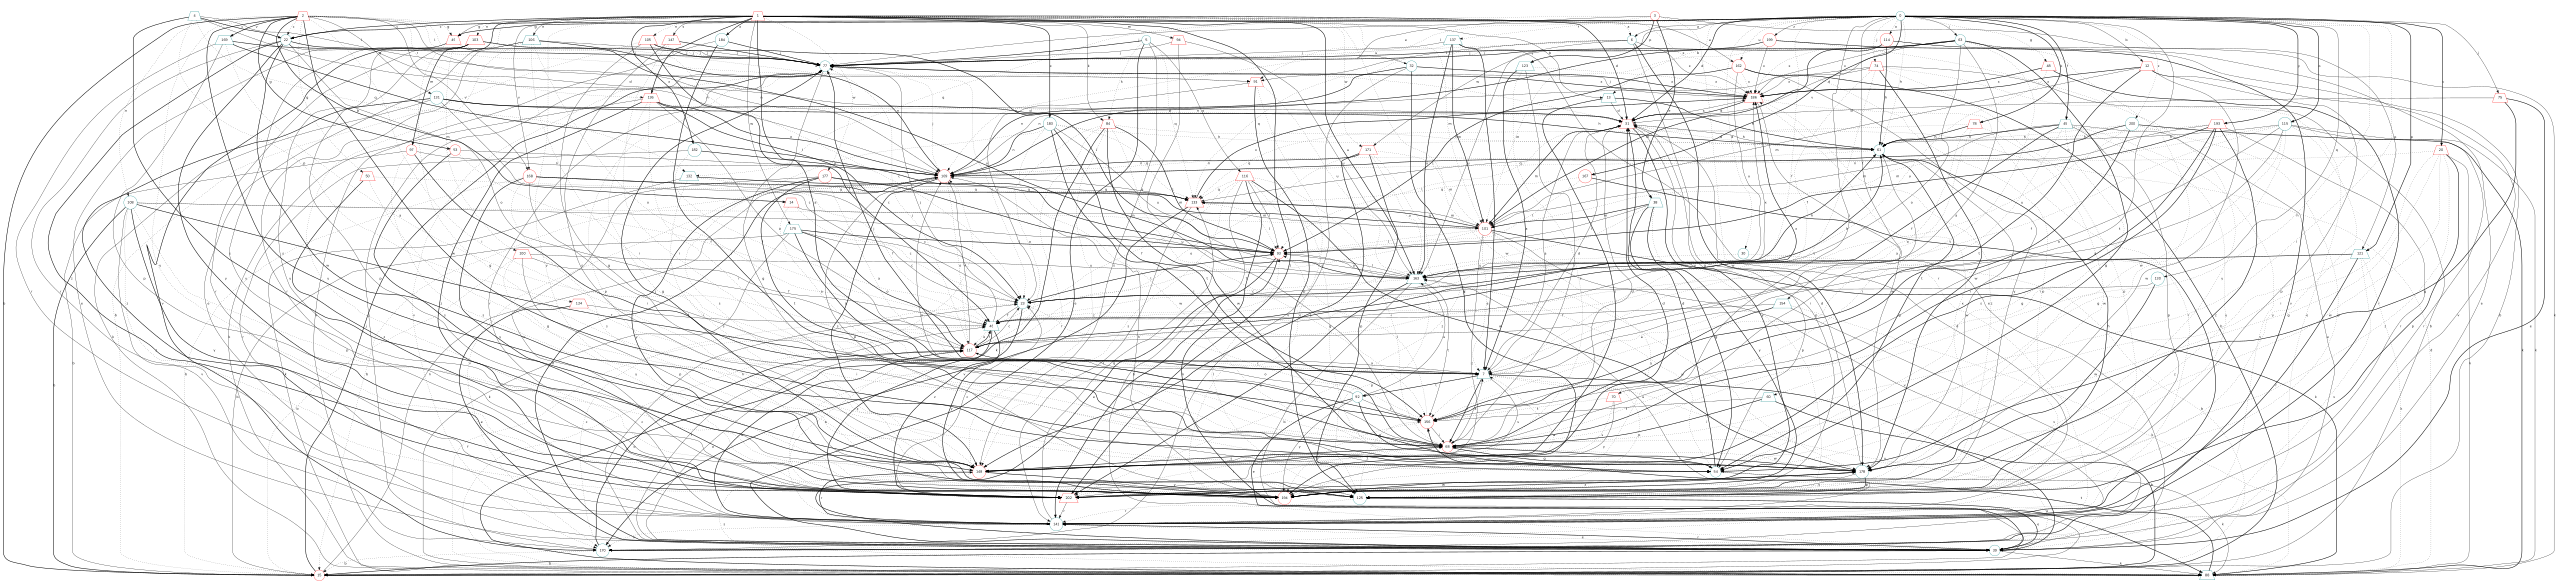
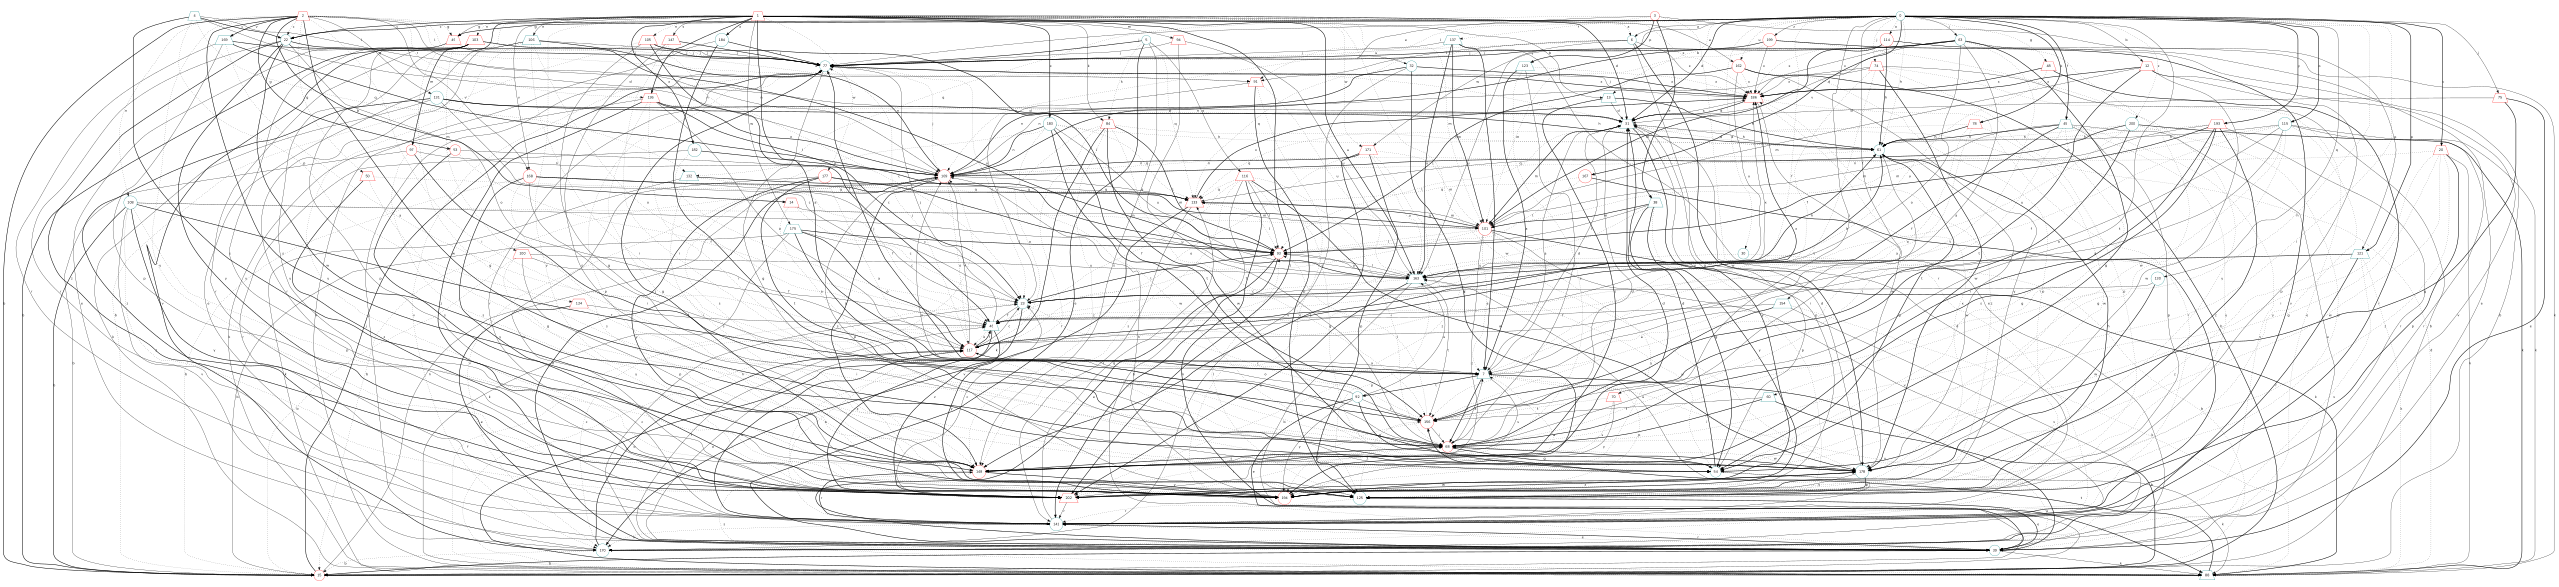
(1627, 124) -> (1627, 124)
none -> (22, 298)
